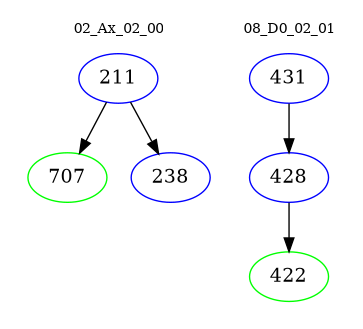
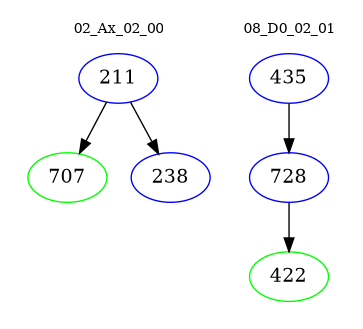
(289, 78) -> (289, 78)
(289, 178) -> (289, 178)
